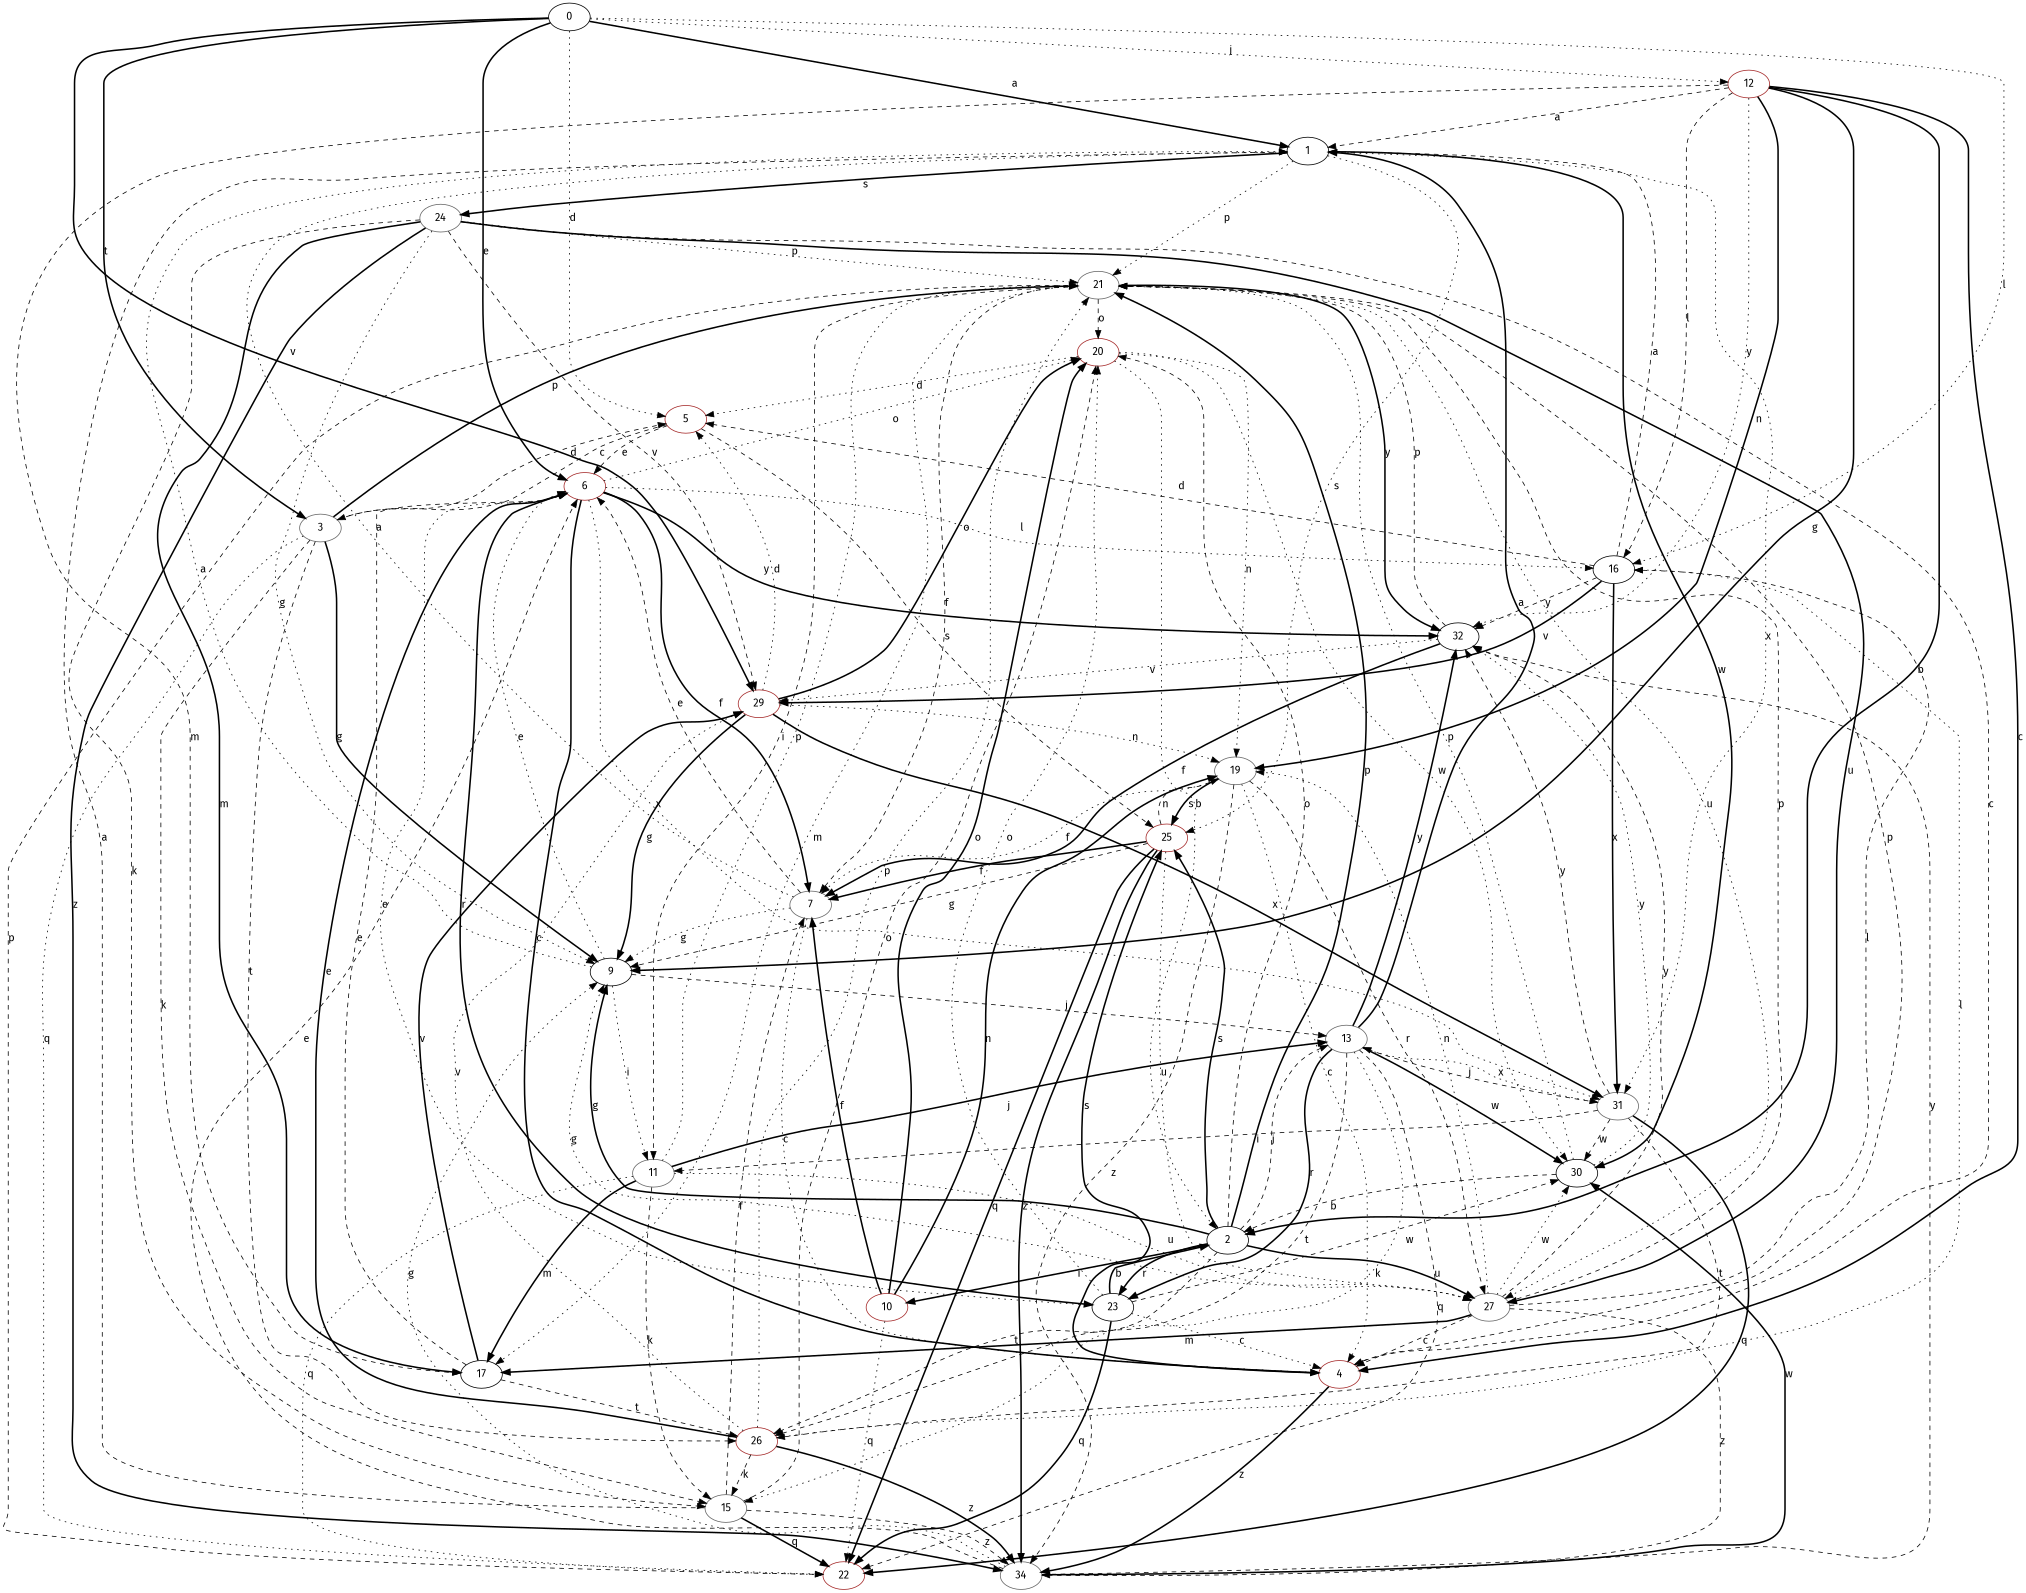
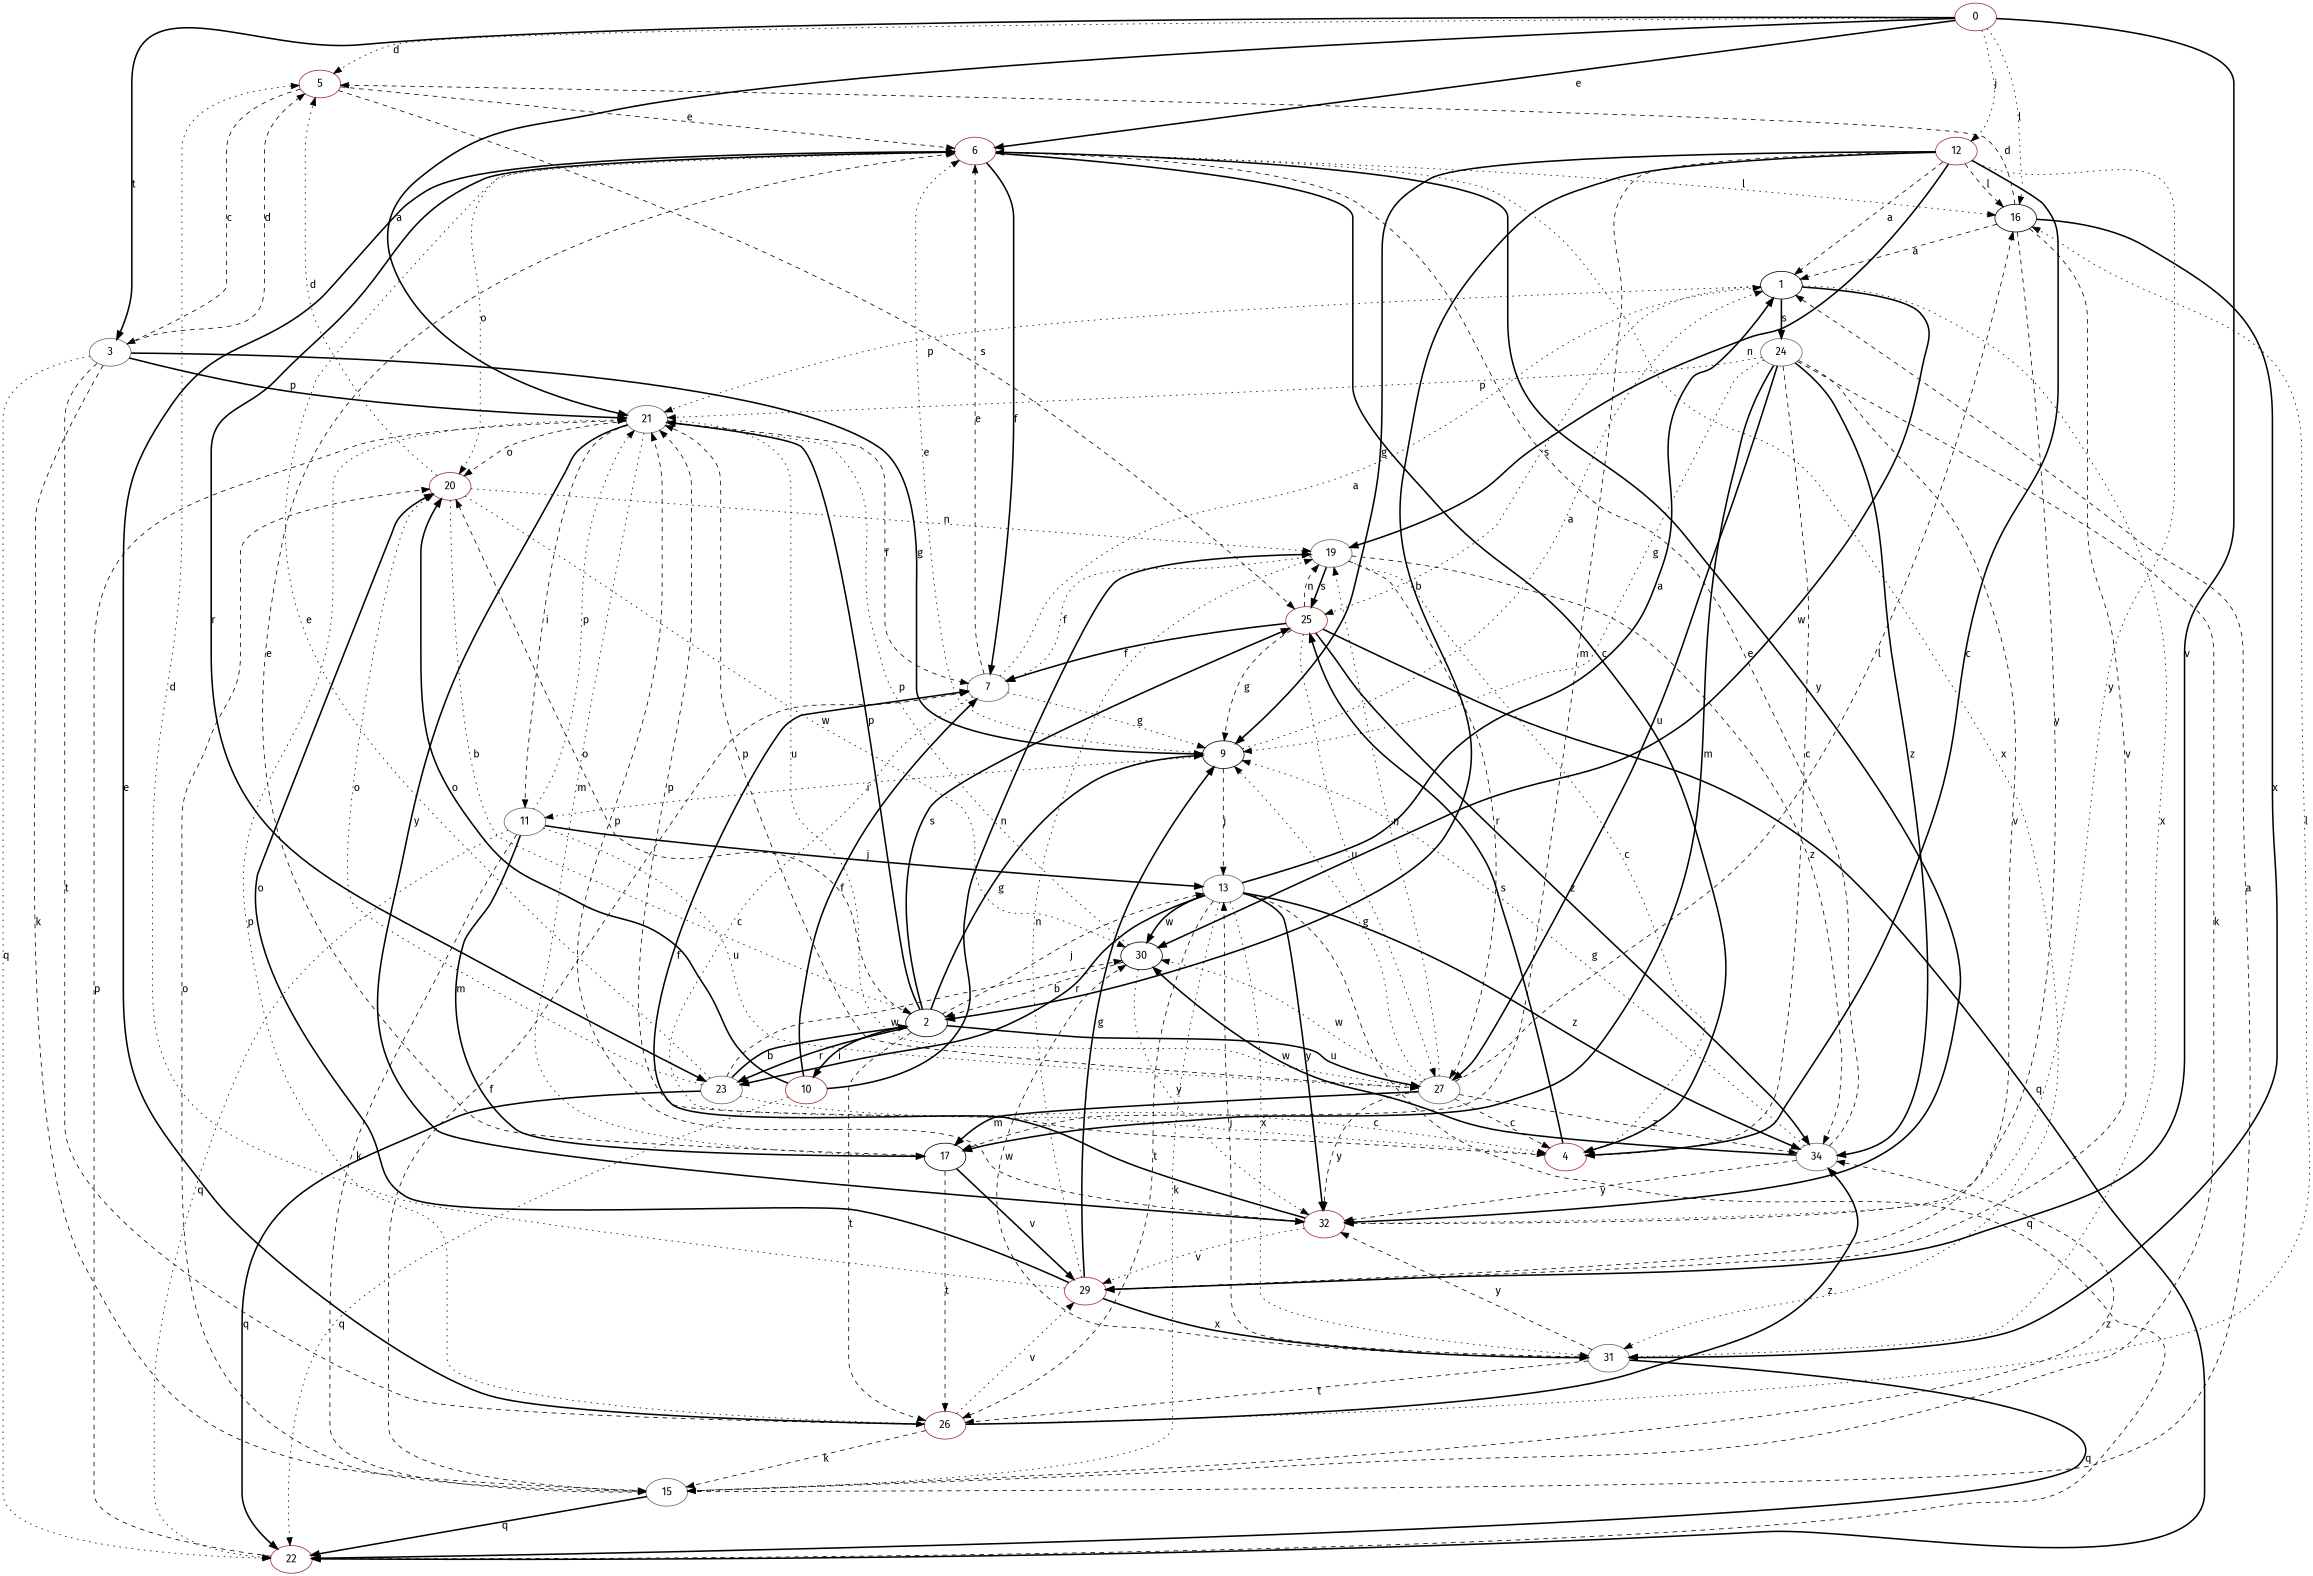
(569, 17) -> (1976, 17)
(935, 83) -> (990, 68)
(1458, 637) -> (1324, 1224)
(1206, 688) -> (2070, 1161)
(1140, 1141) -> none
(1113, 1307) -> (722, 1090)
(1202, 1500) -> (1497, 991)
